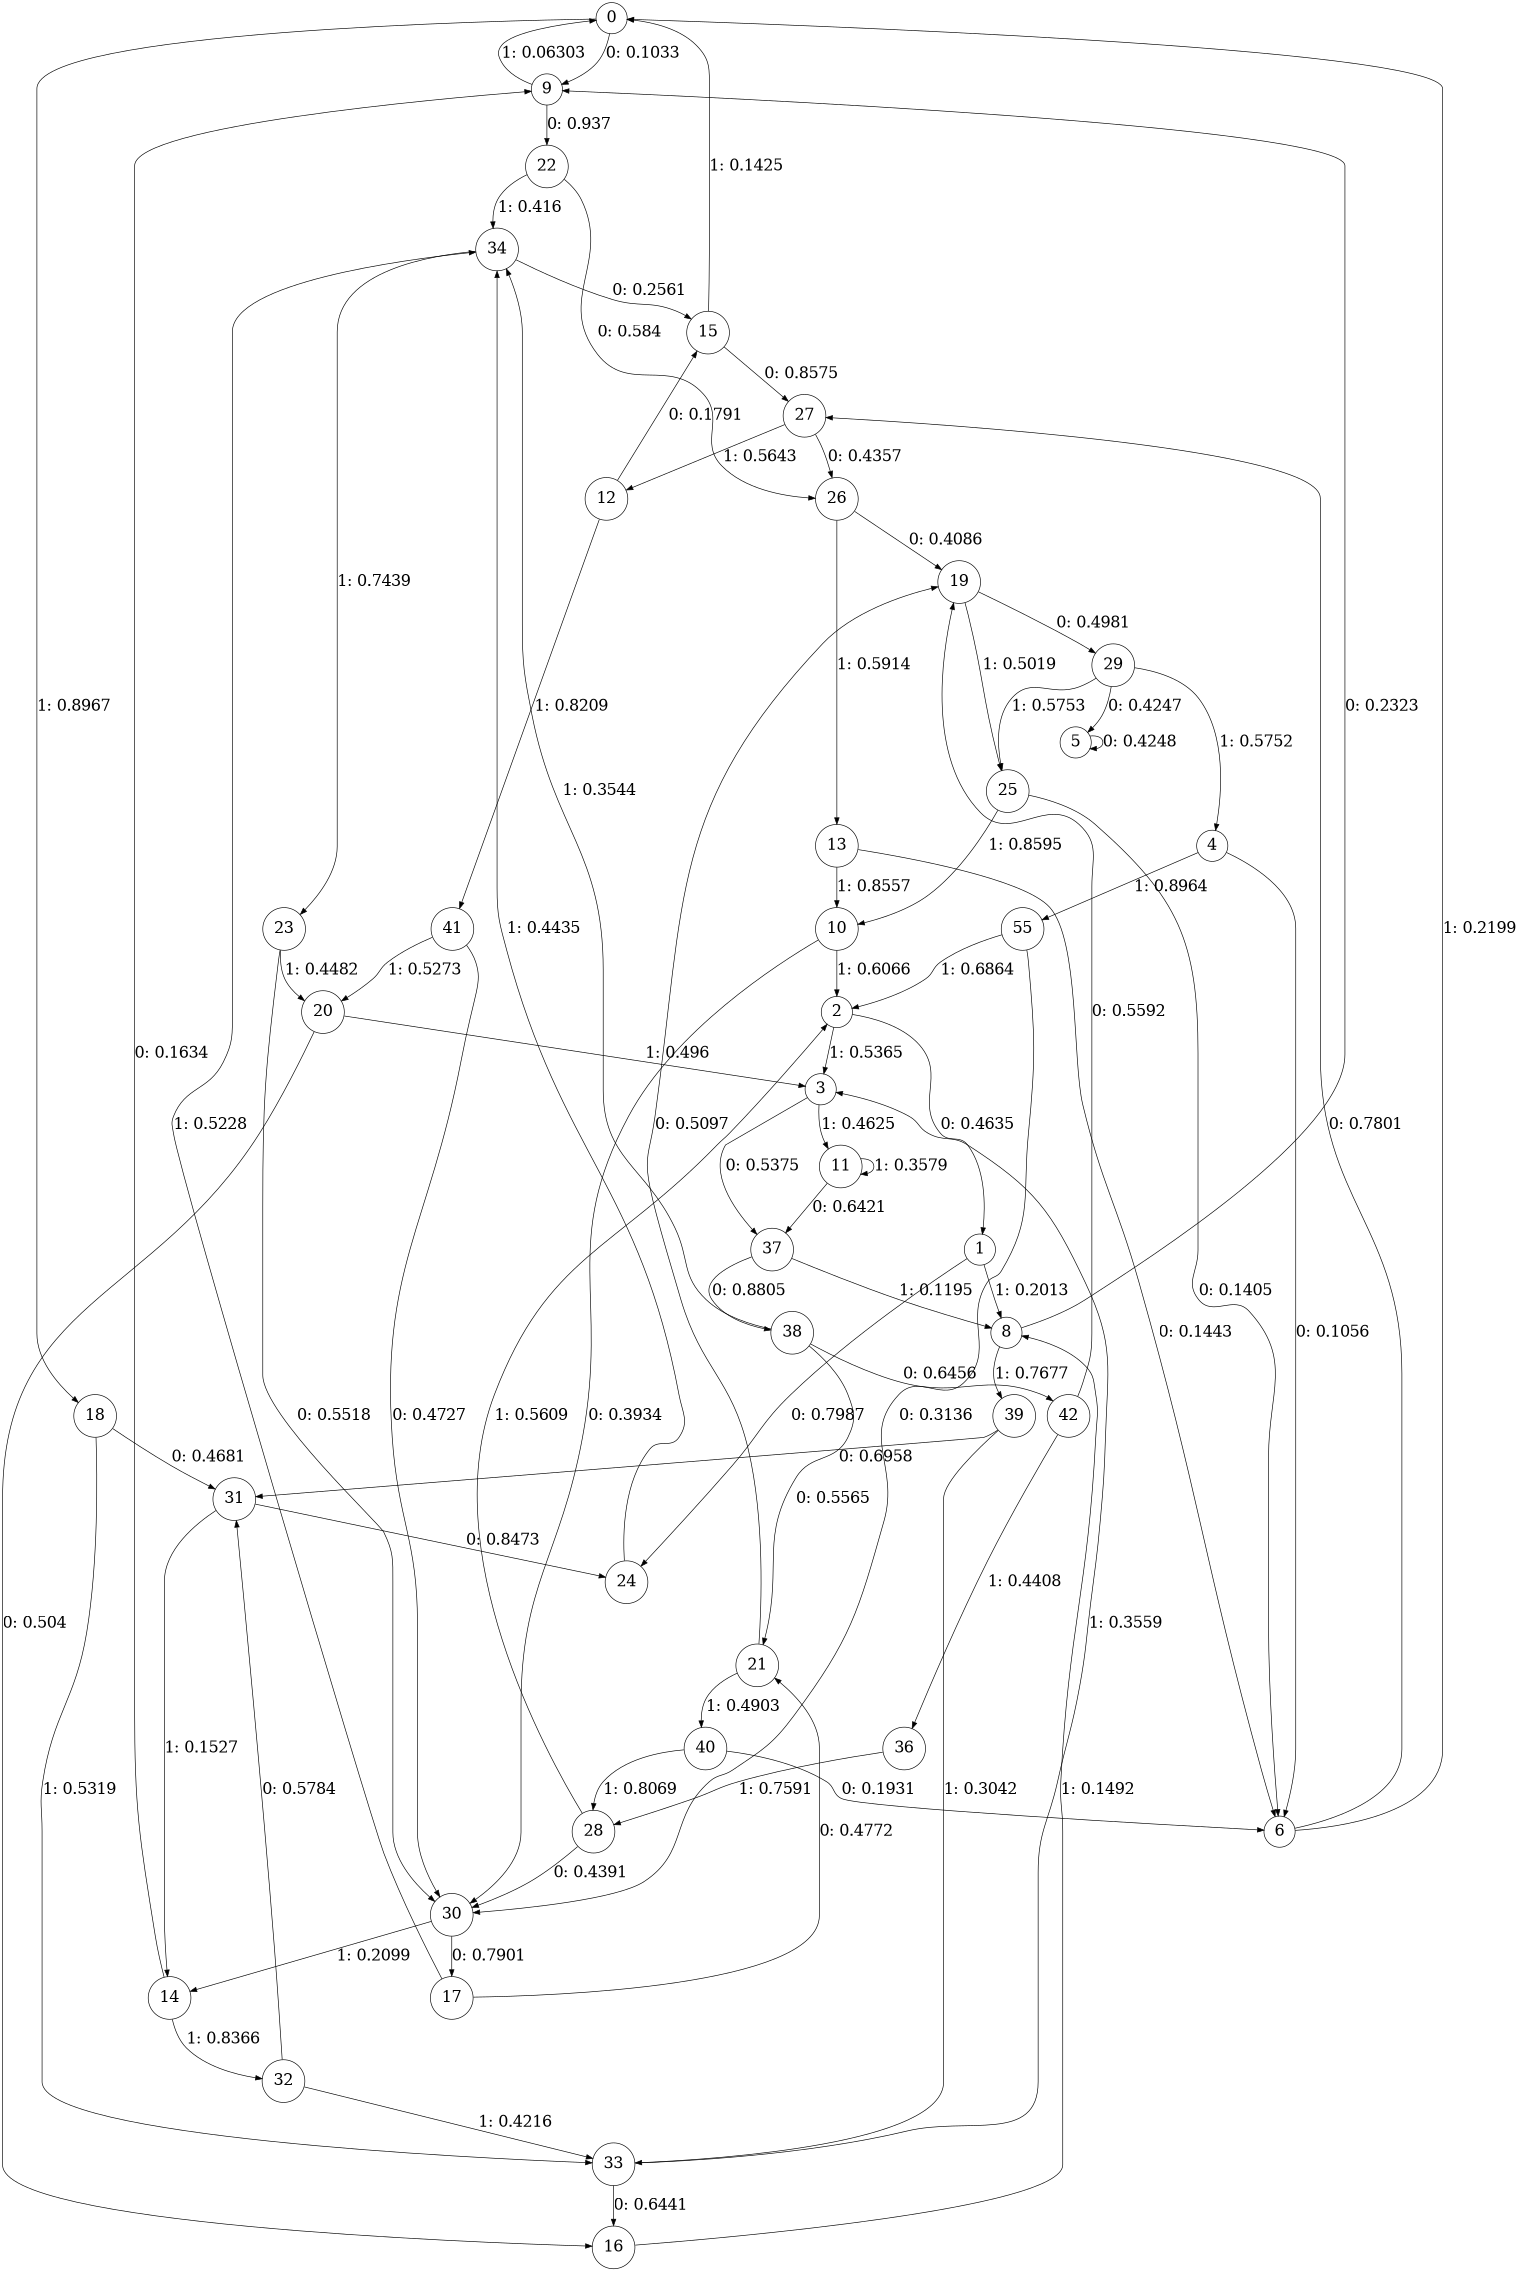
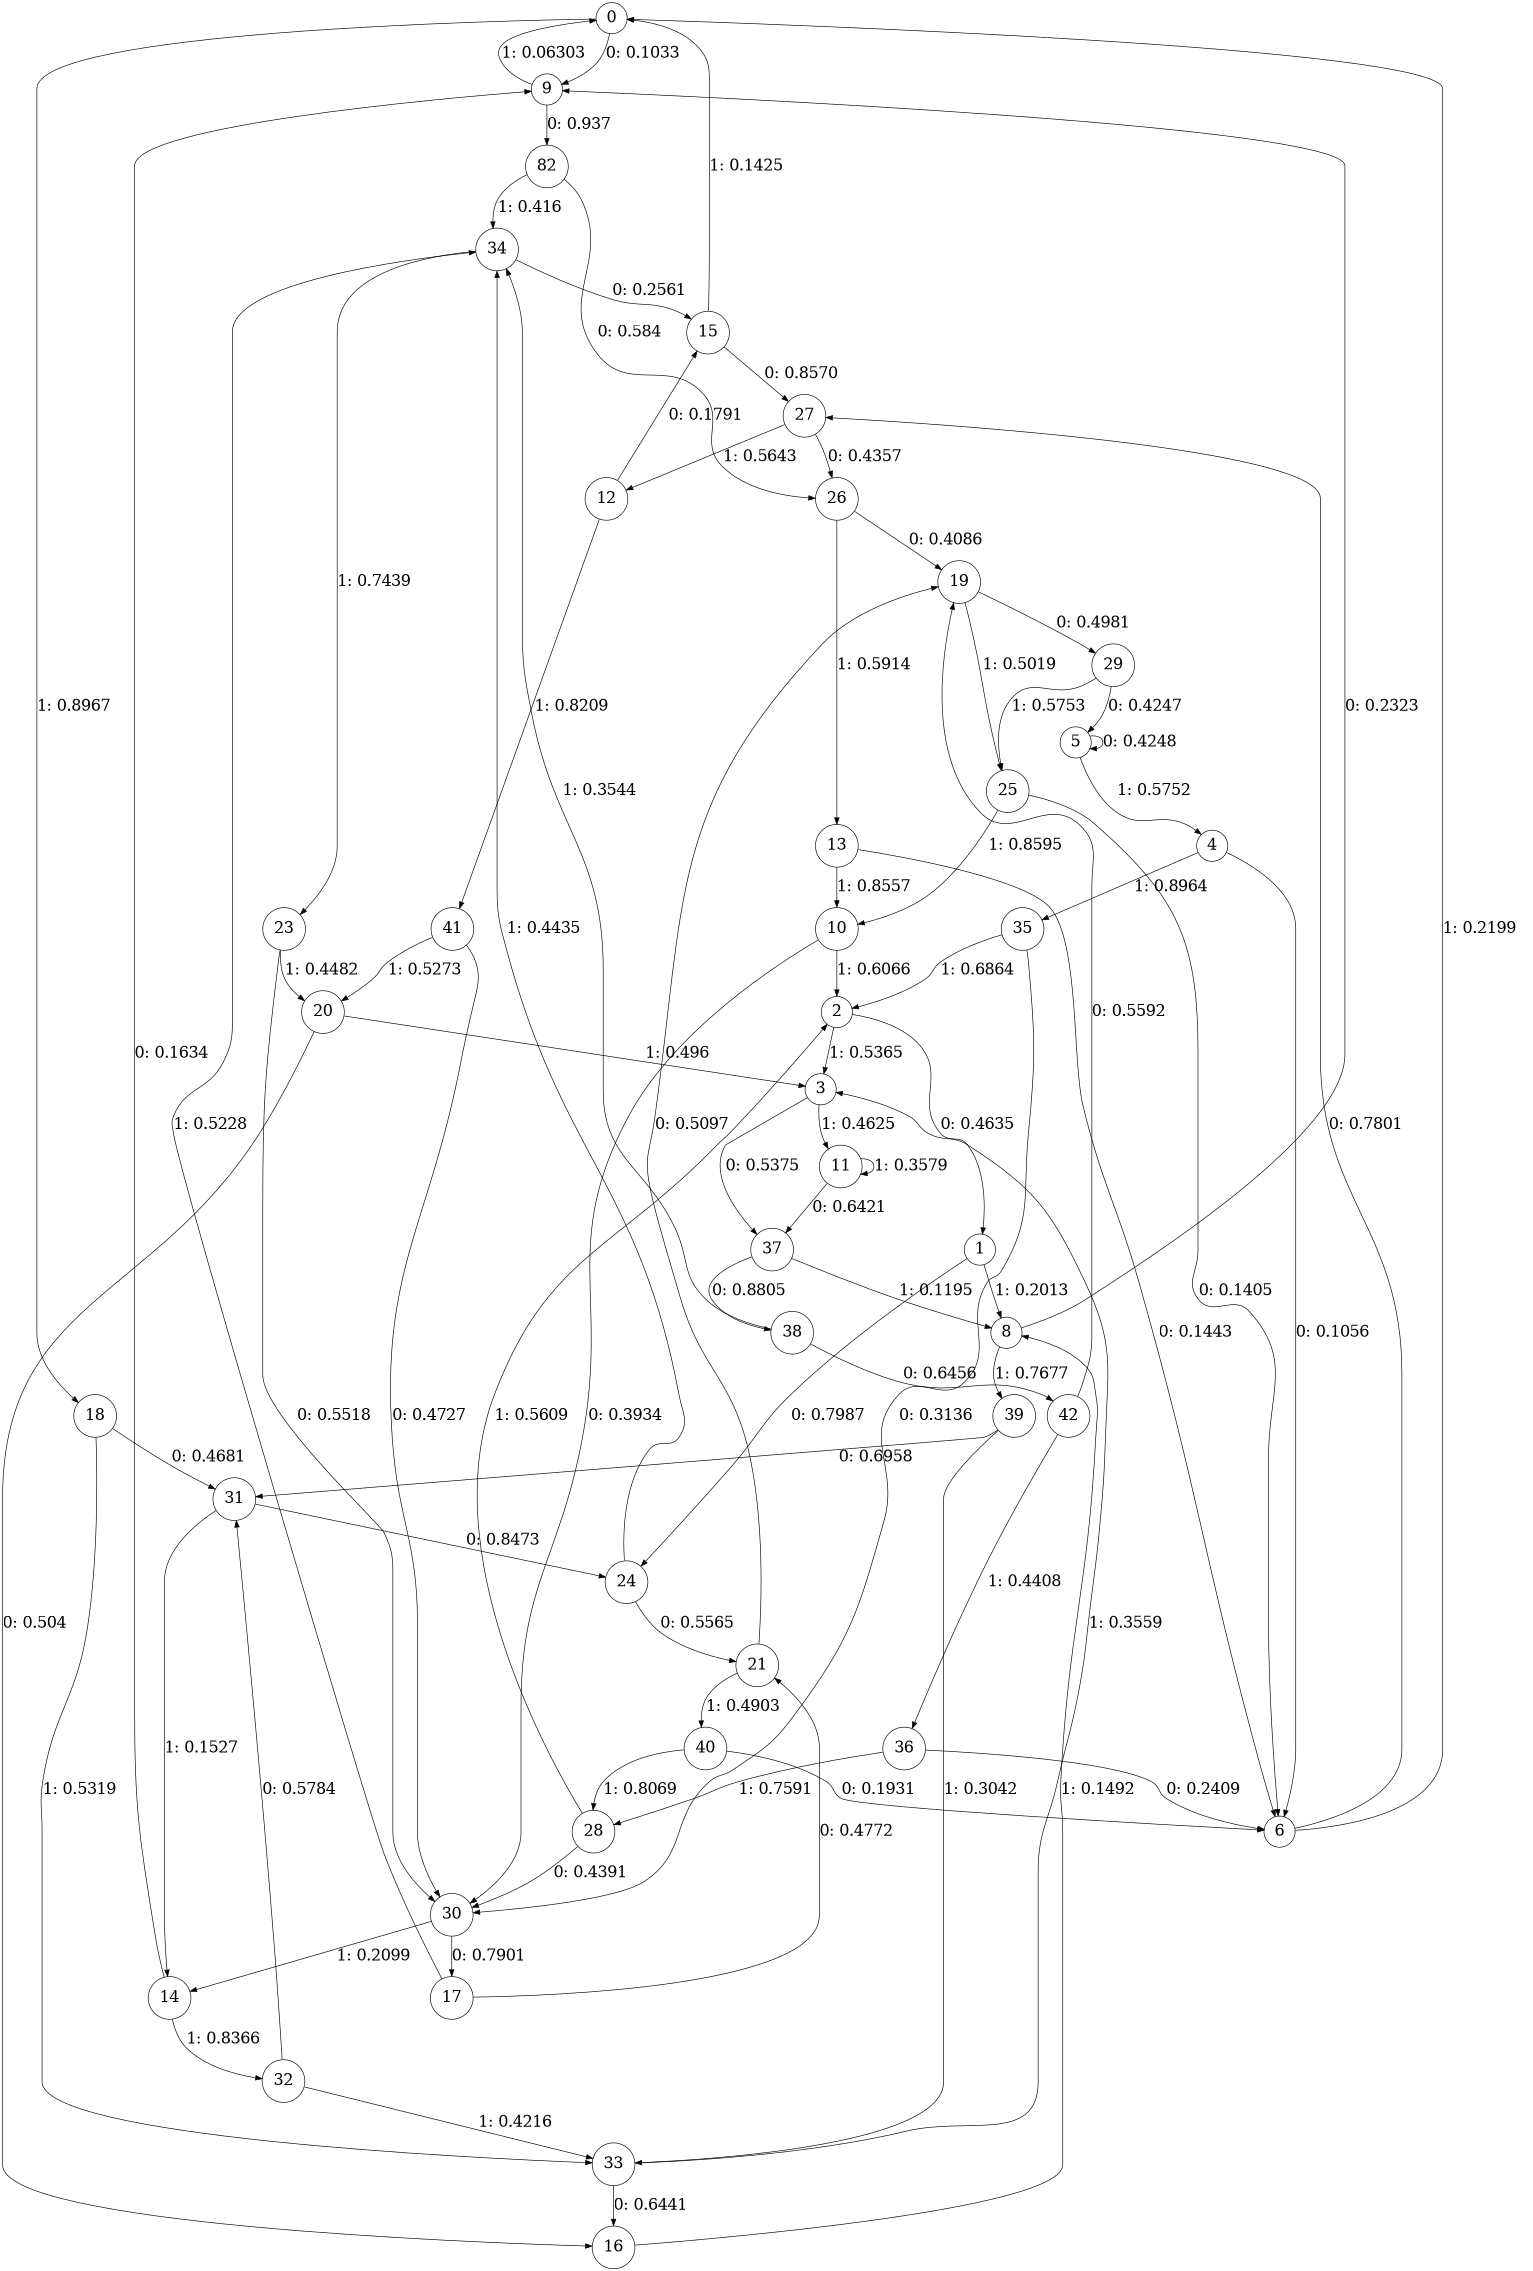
(547, 166) -> (547, 166)
(808, 374) -> (808, 374)
(1212, 724) -> (1124, 816)
(1023, 929) -> (1023, 929)
(799, 1474) -> (675, 1642)
none -> (1099, 1767)
